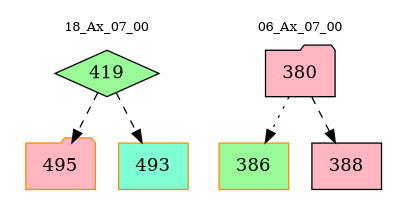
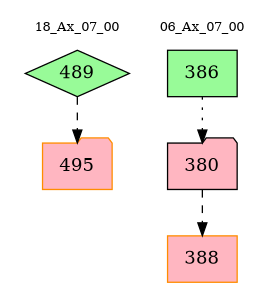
(107, 73) -> (77, 73)
(280, 114) -> (202, 114)
(153, 166) -> none
(254, 166) -> (202, 73)
(347, 166) -> (202, 259)
